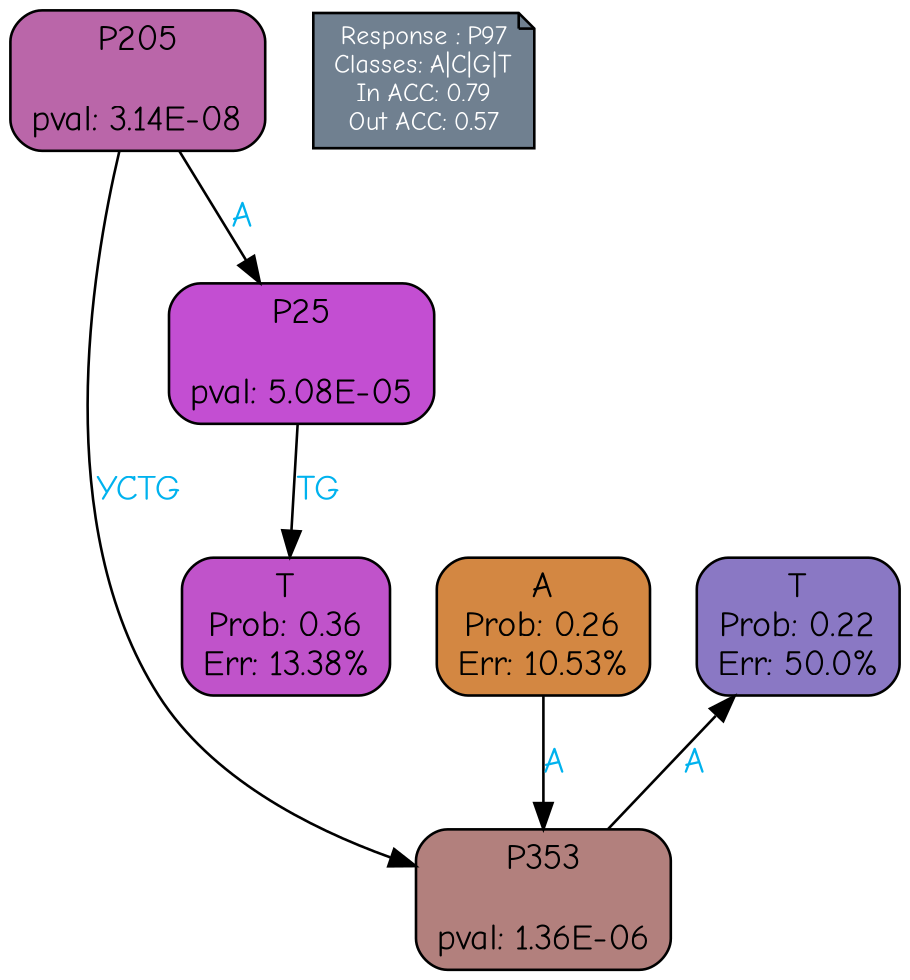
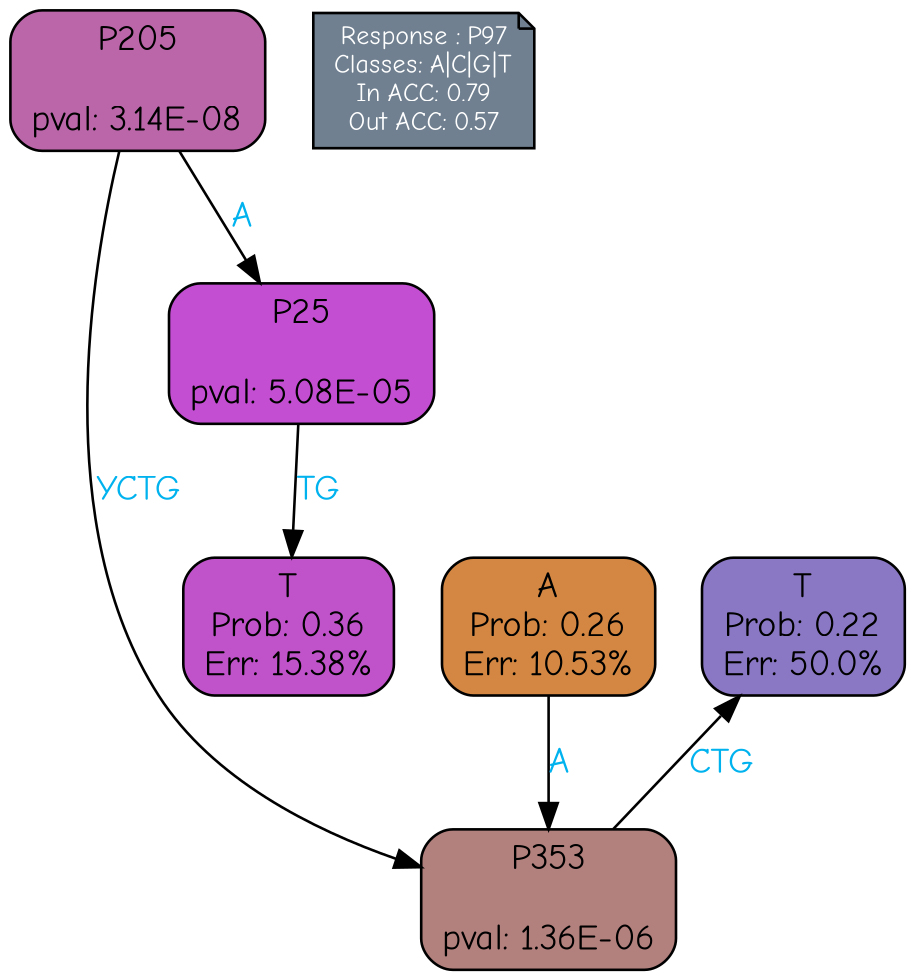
(286, 627) -> (289, 627)
(695, 763) -> (721, 763)
